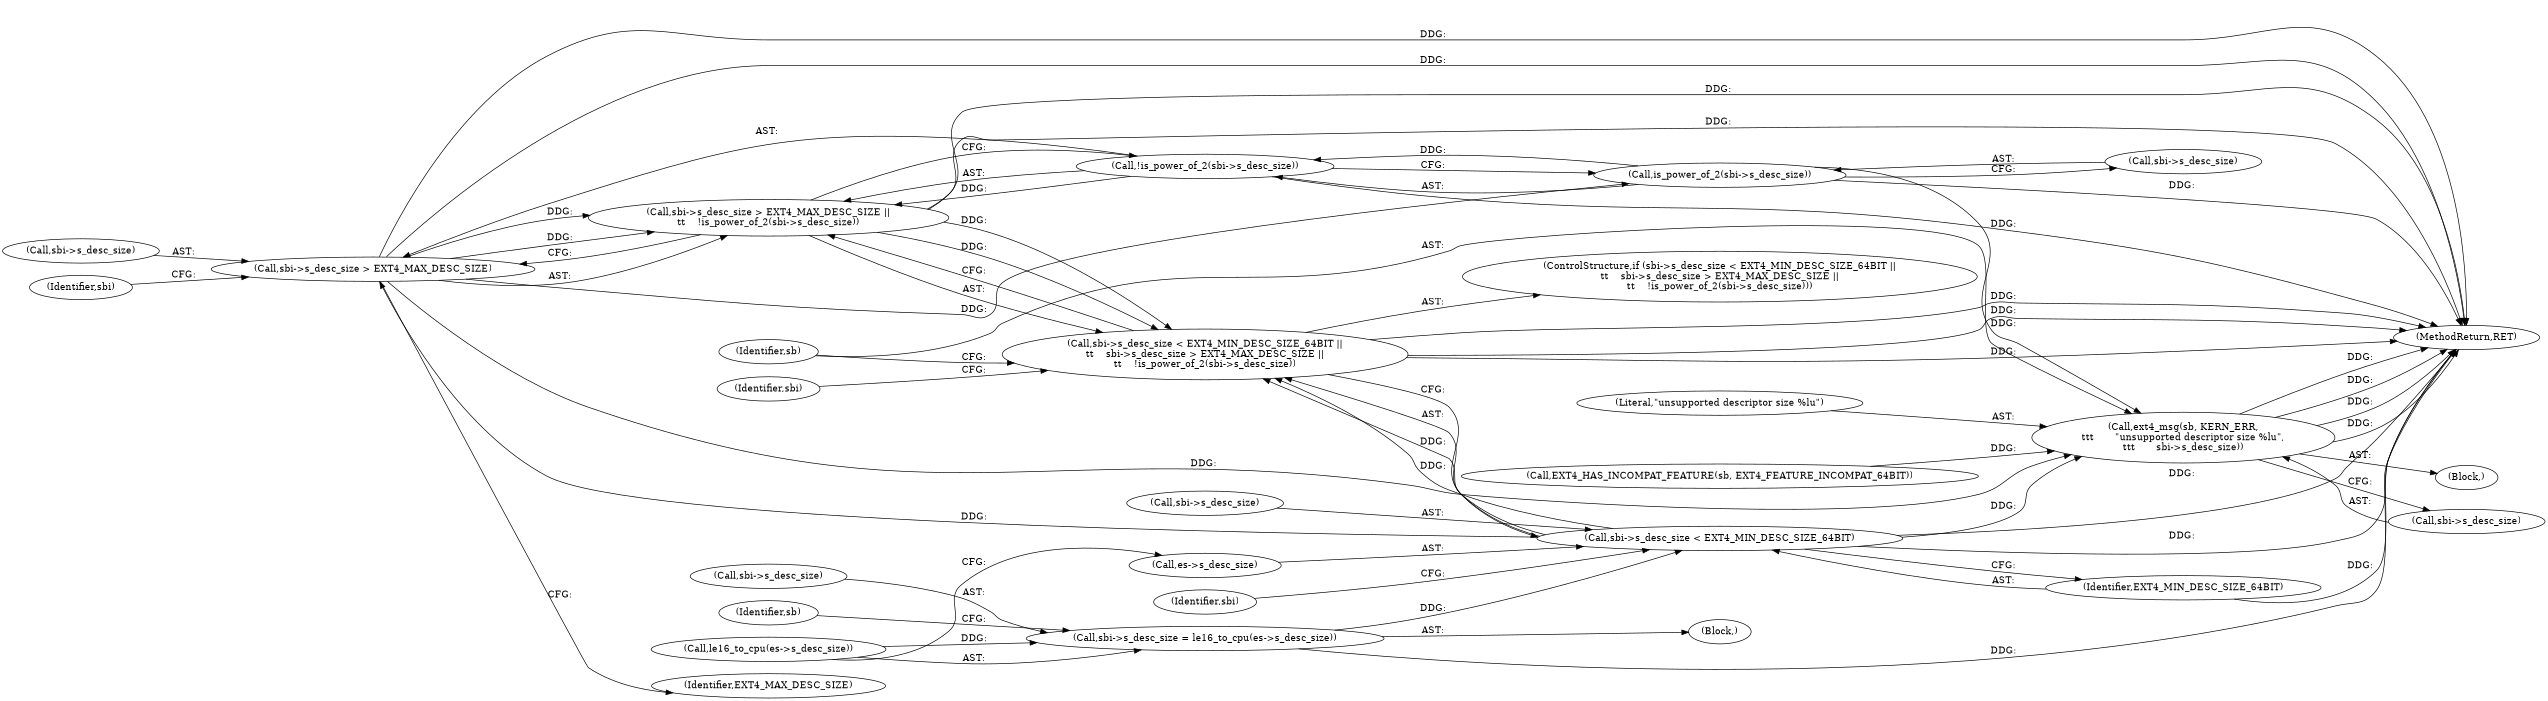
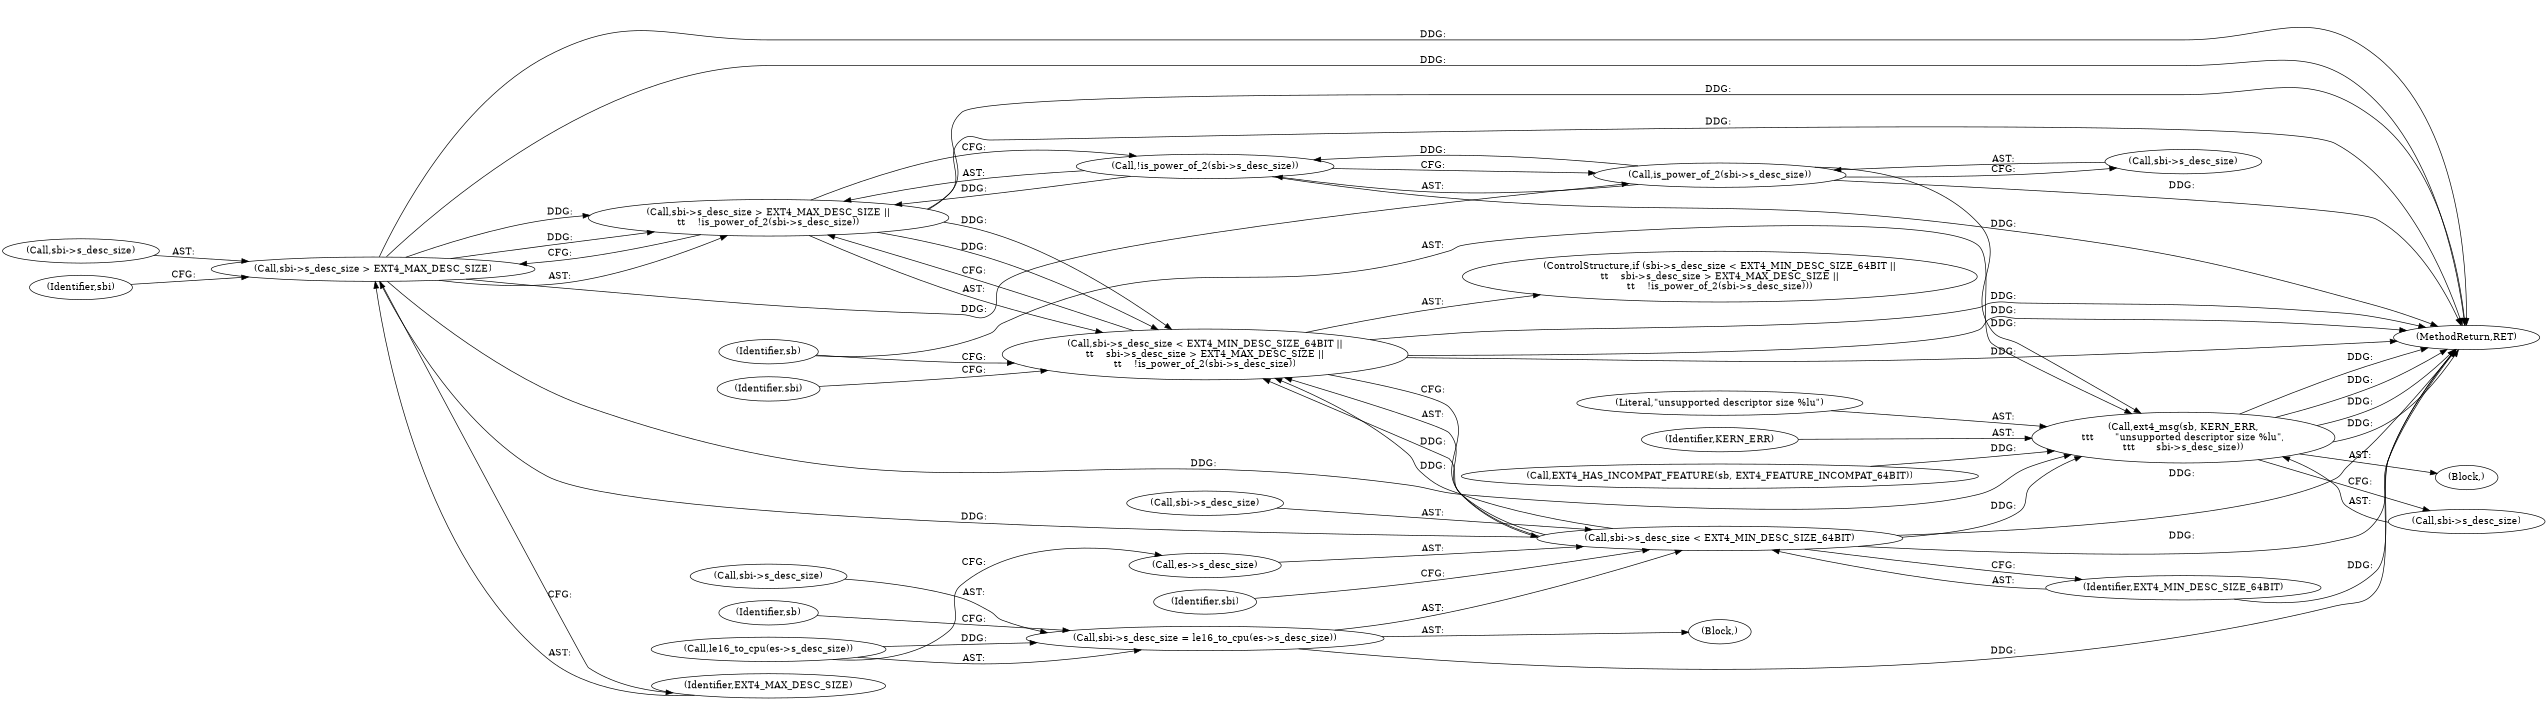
(766, 145) -> (465, 558)
none -> (1720, 440)
(1435, 608) -> (1435, 608)
